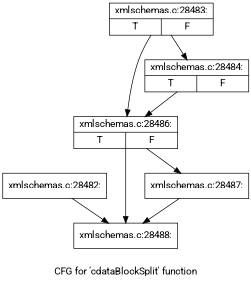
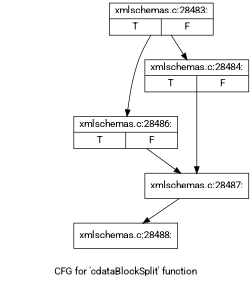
(164, 102) -> (197, 129)
(126, 182) -> none
(55, 186) -> none
